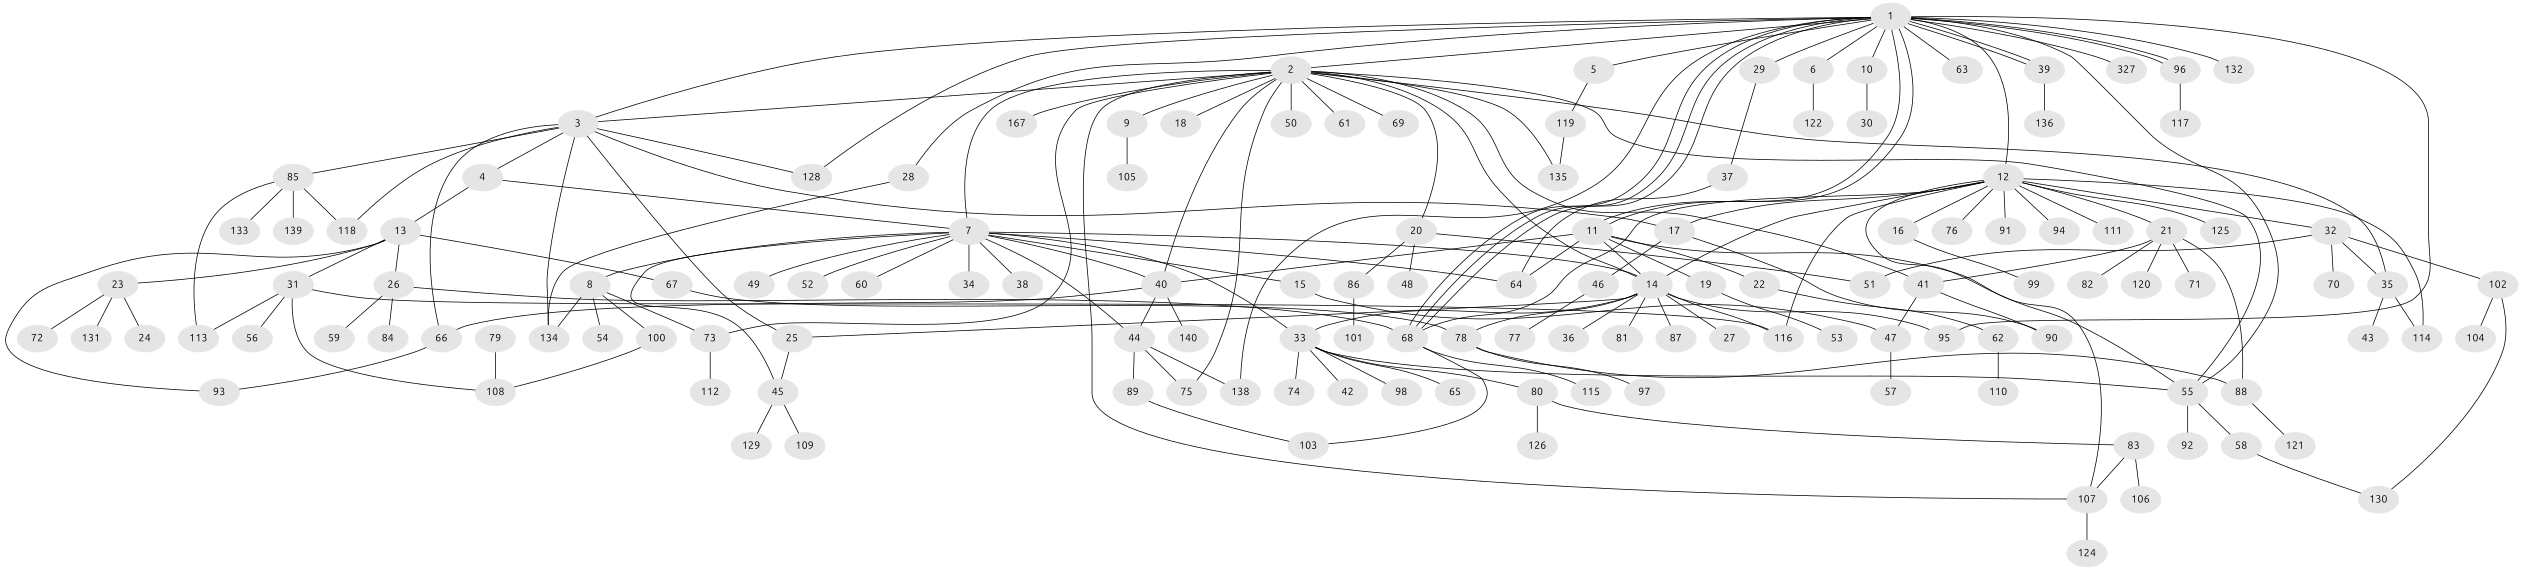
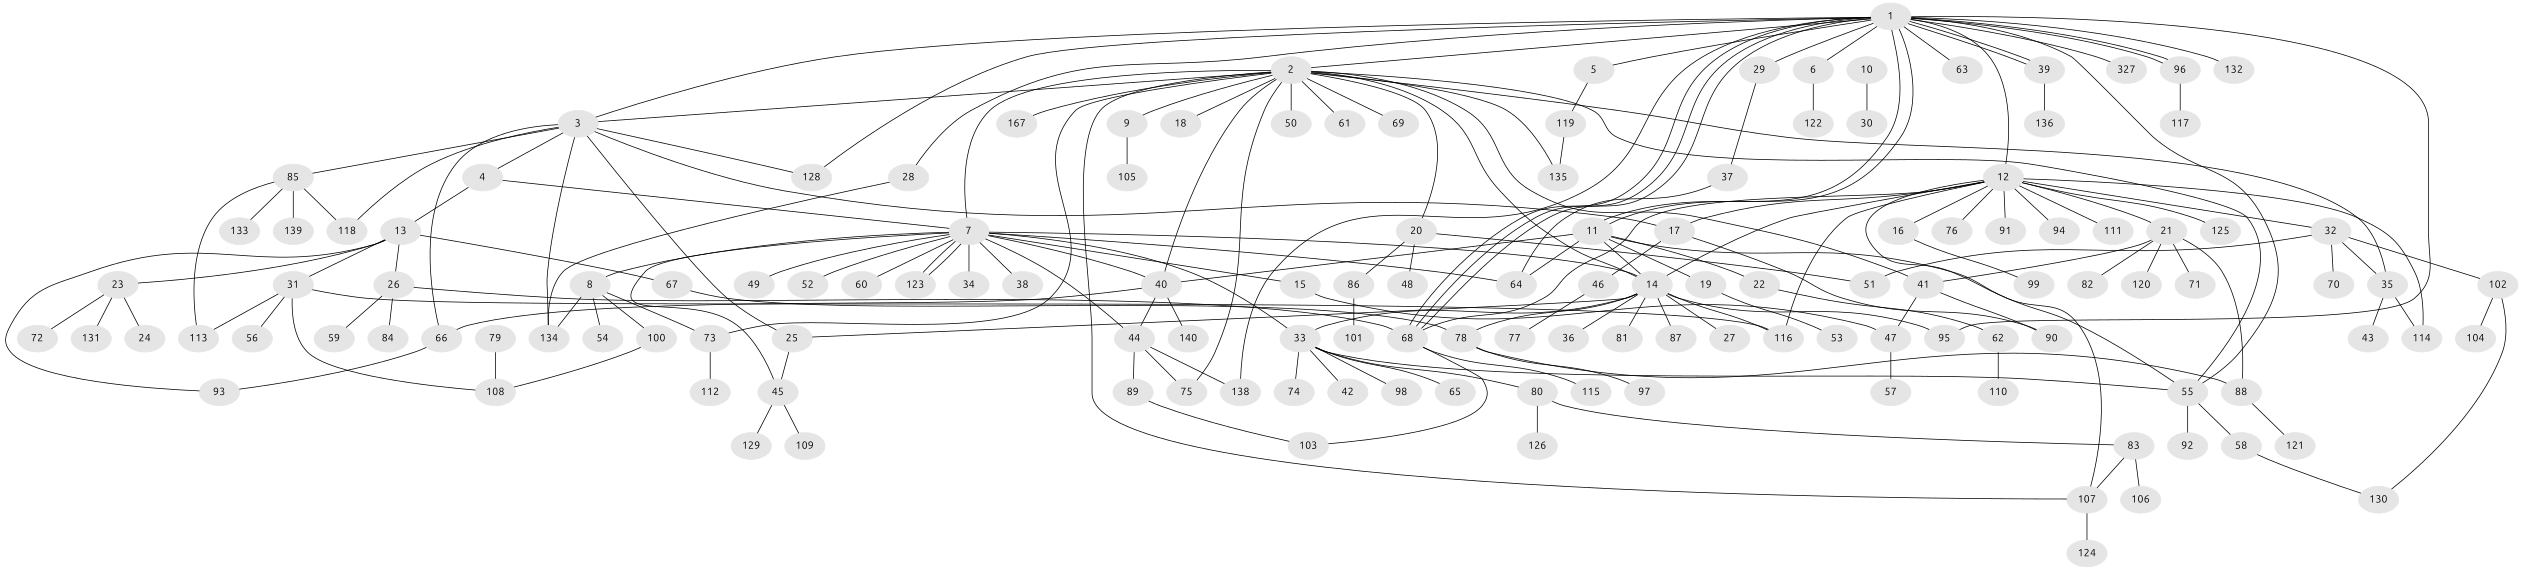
(1879, 43) -> none
none -> (915, 285)
